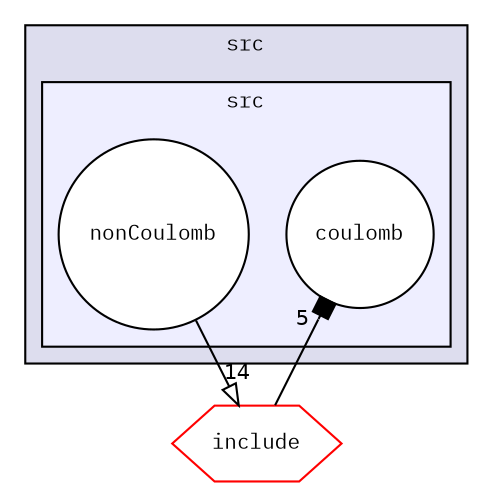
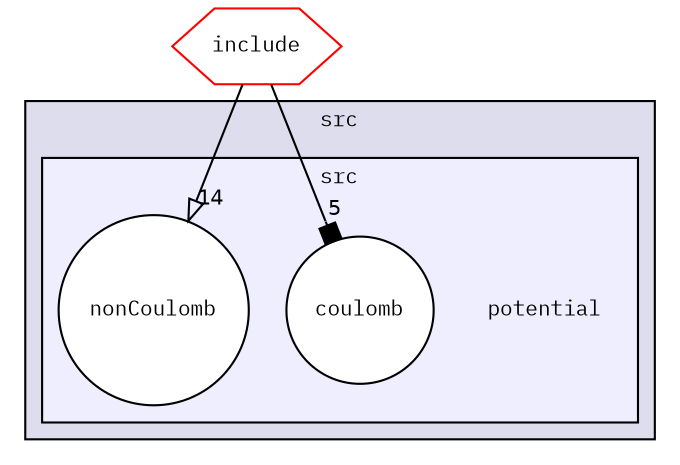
none -> (545, 310)
(213, 353) -> (219, 143)
